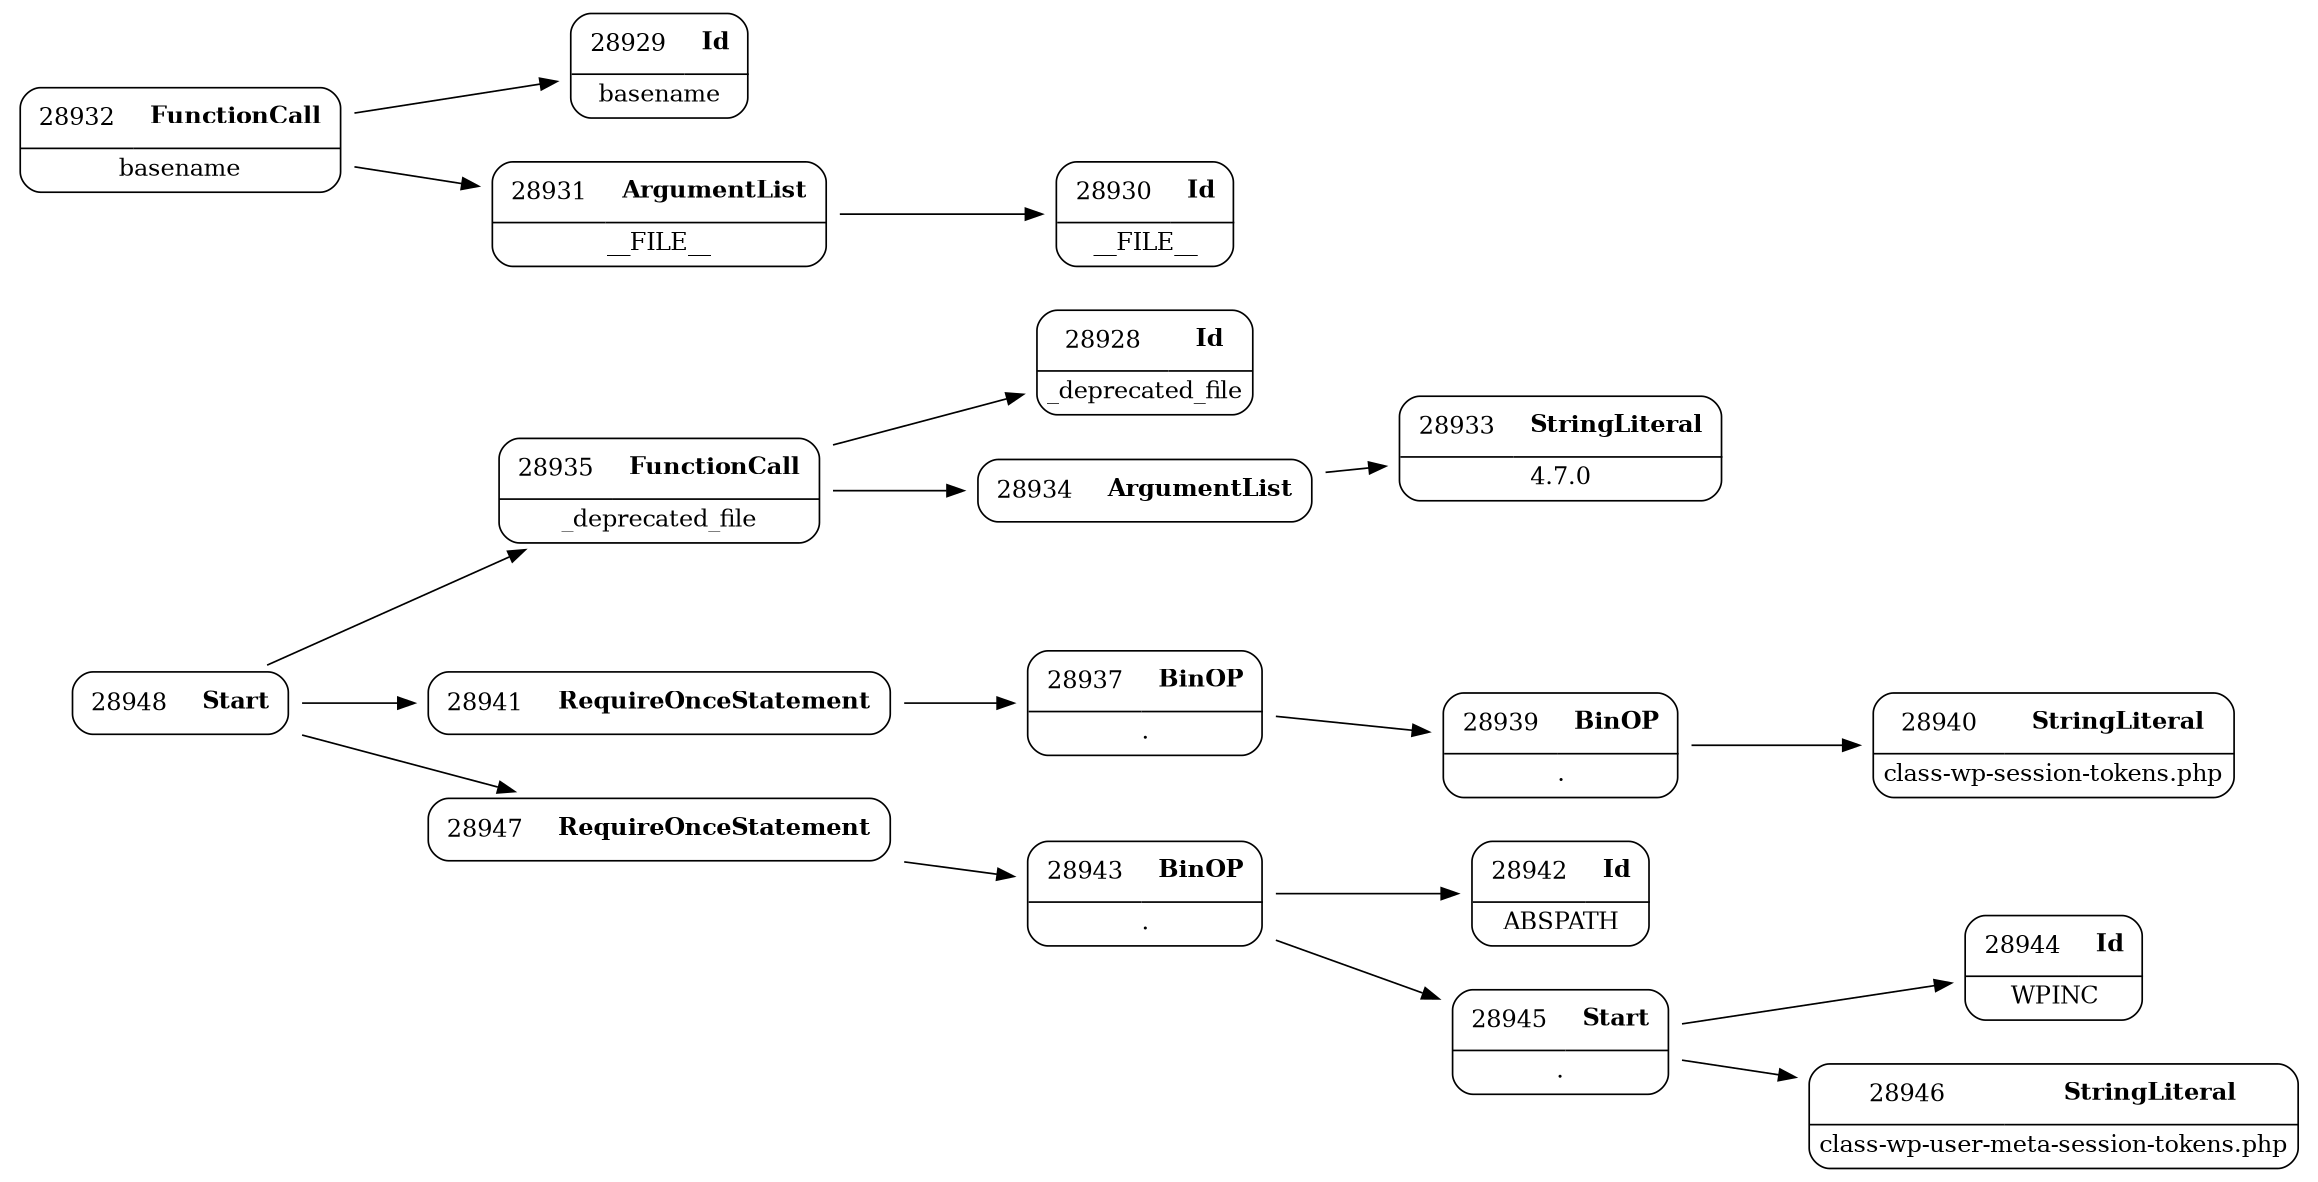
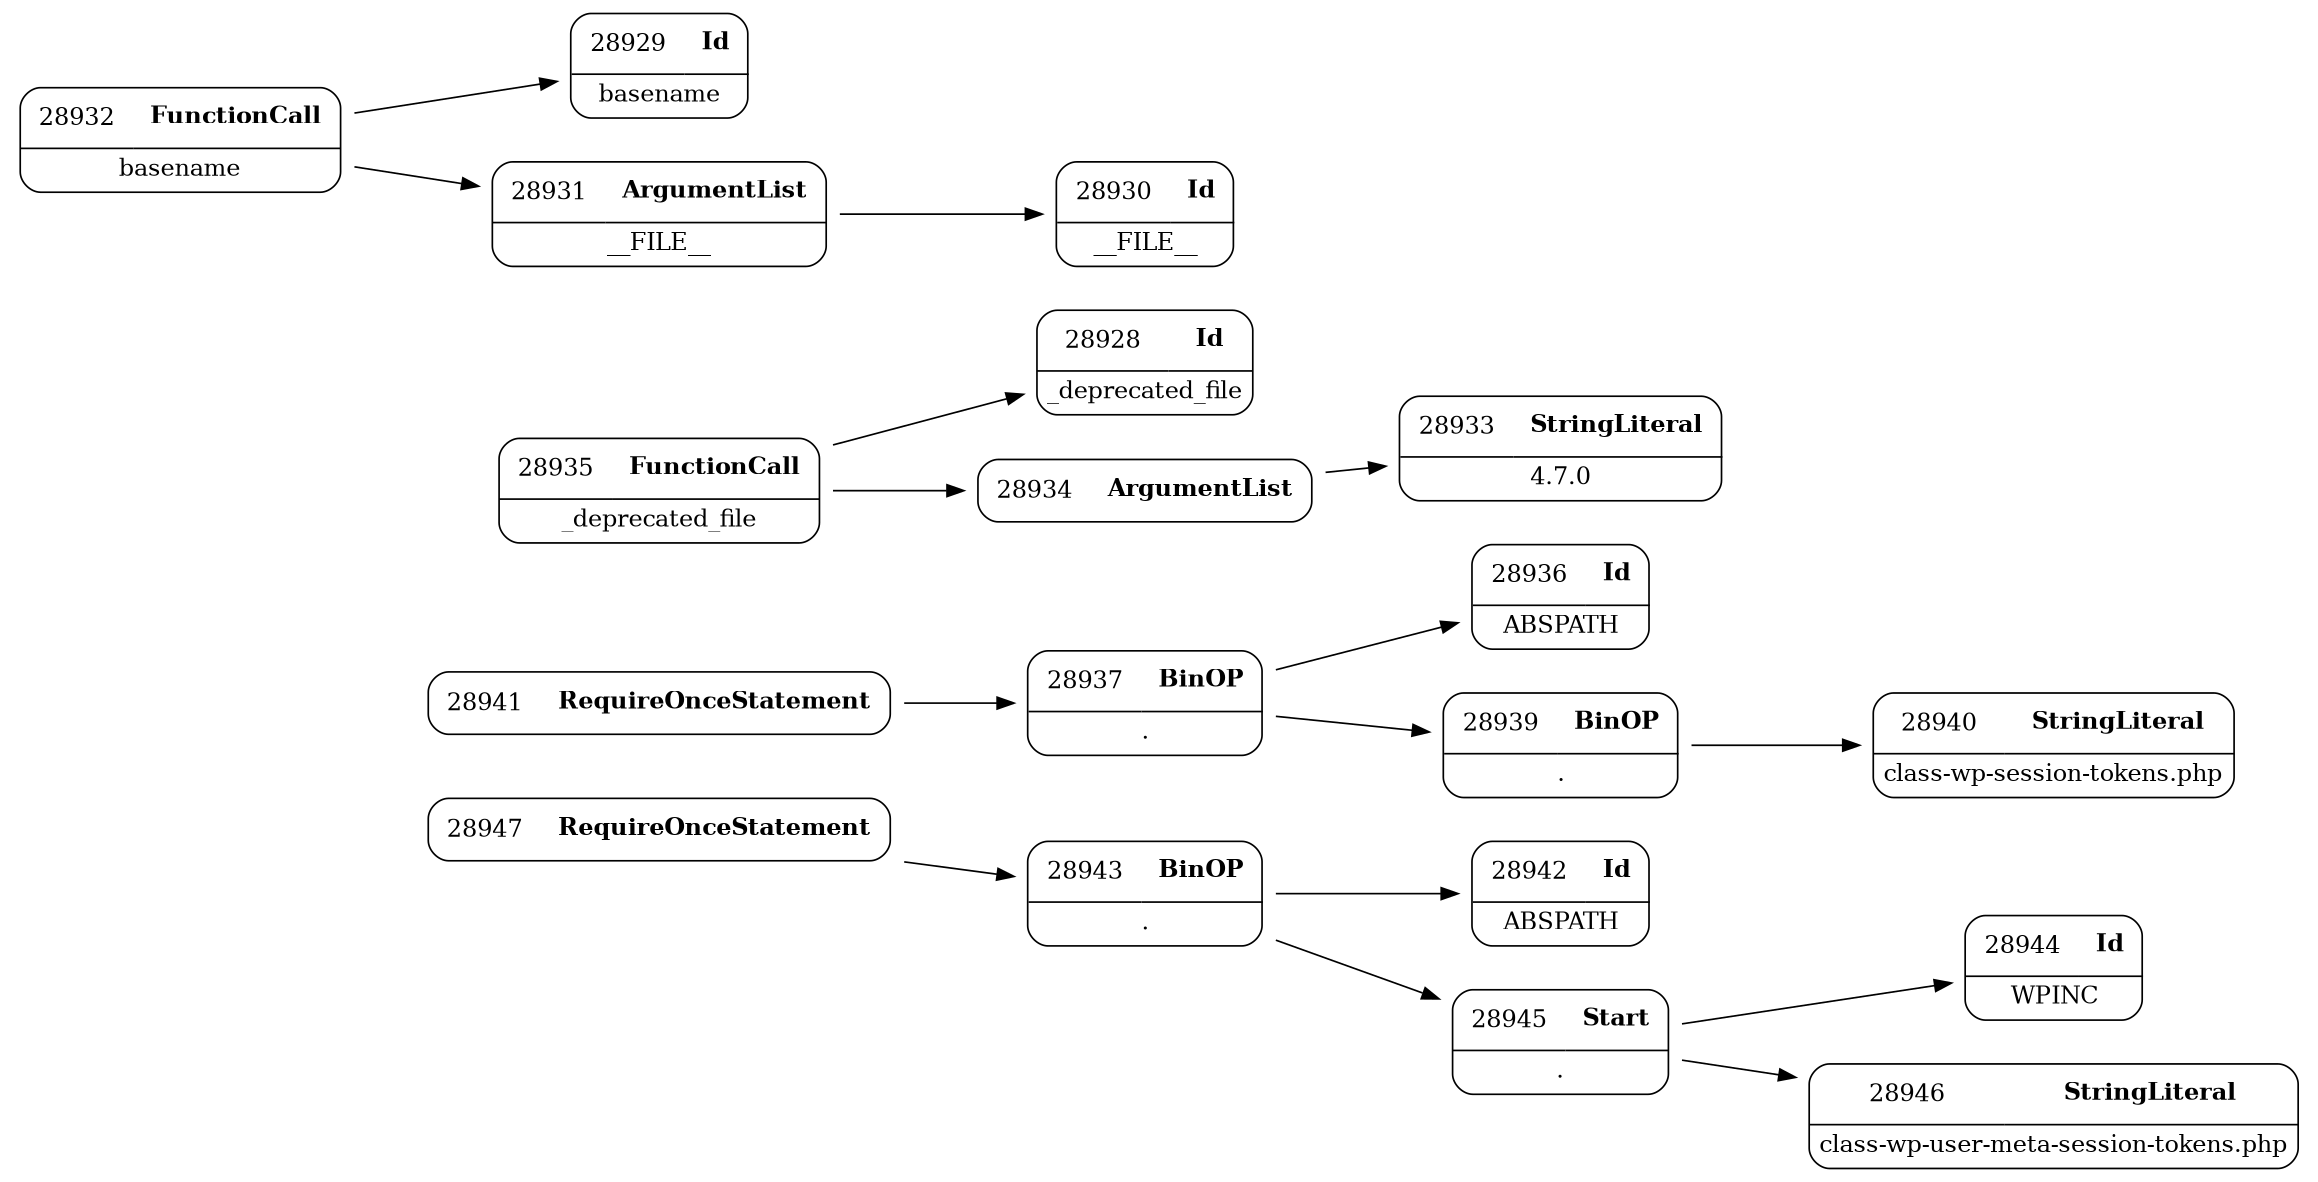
none -> (1560, 597)
(180, 703) -> none
